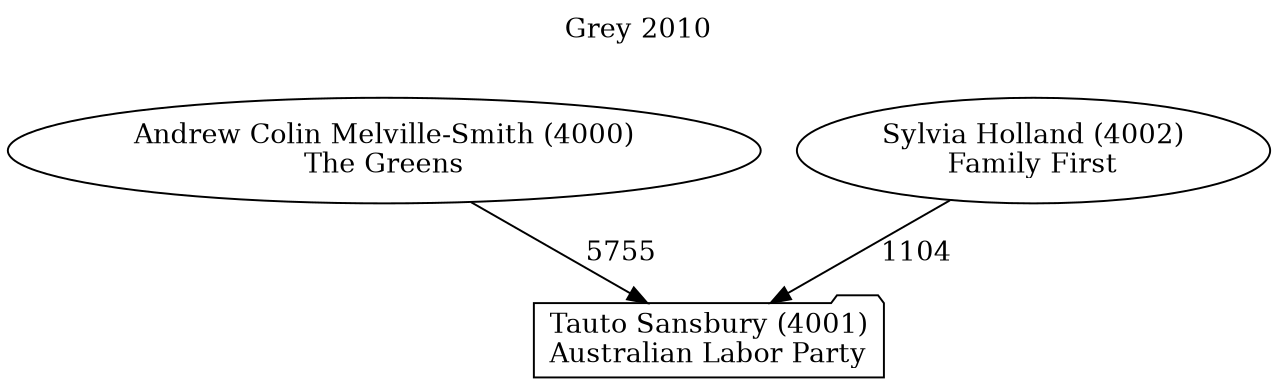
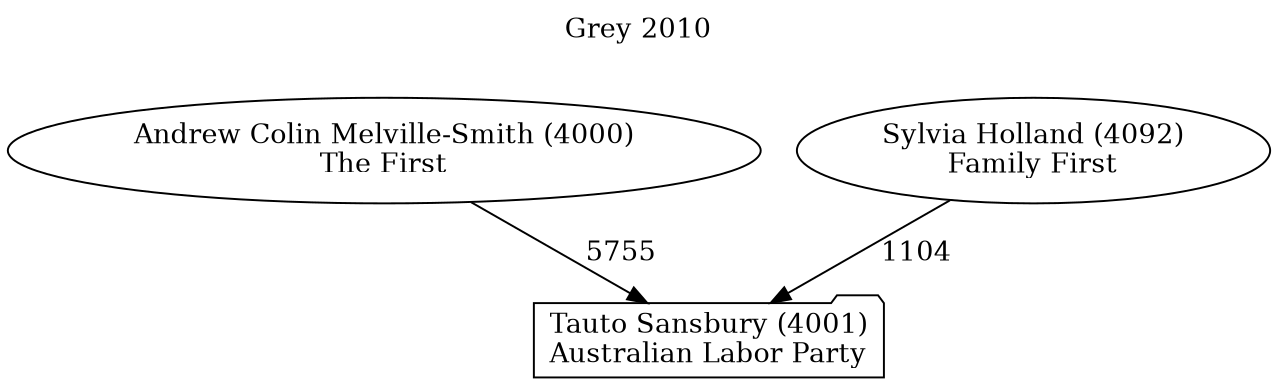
(384, 151) -> (384, 151)
(1034, 151) -> (1034, 151)
